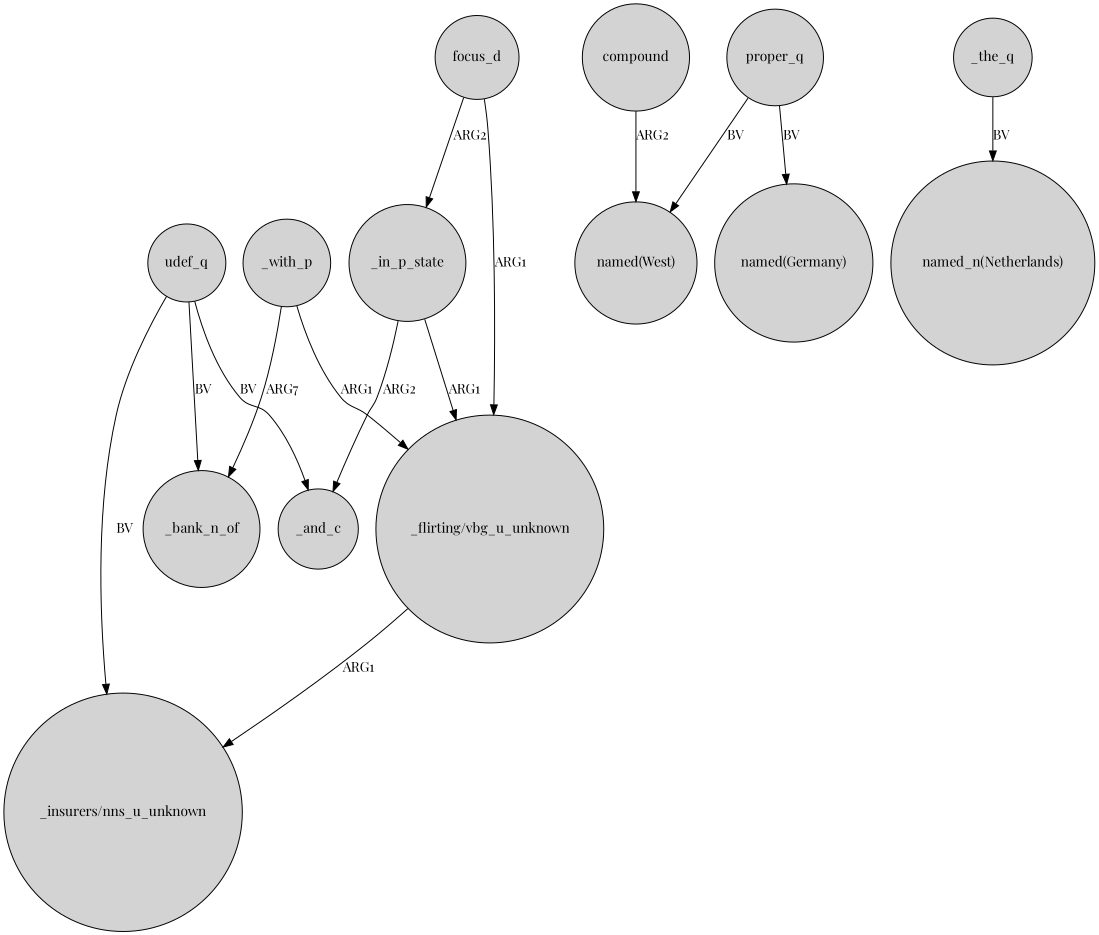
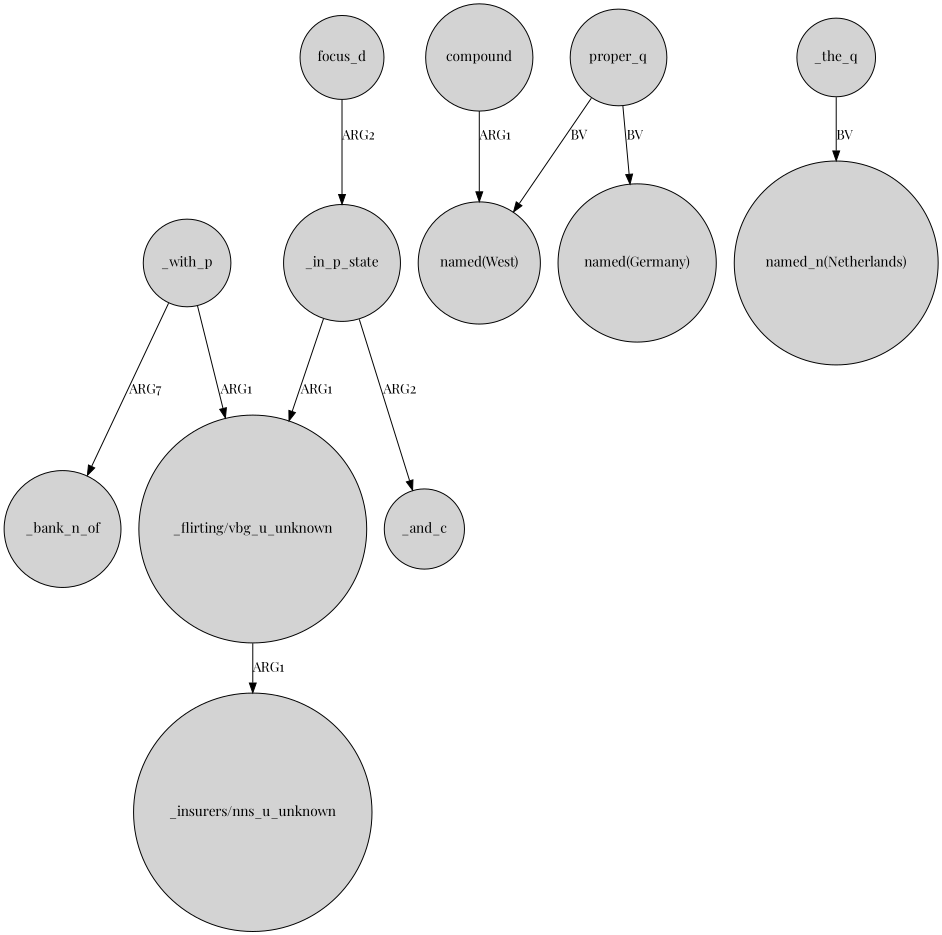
(653, 136) -> (495, 136)
(494, 252) -> none
(187, 263) -> none
